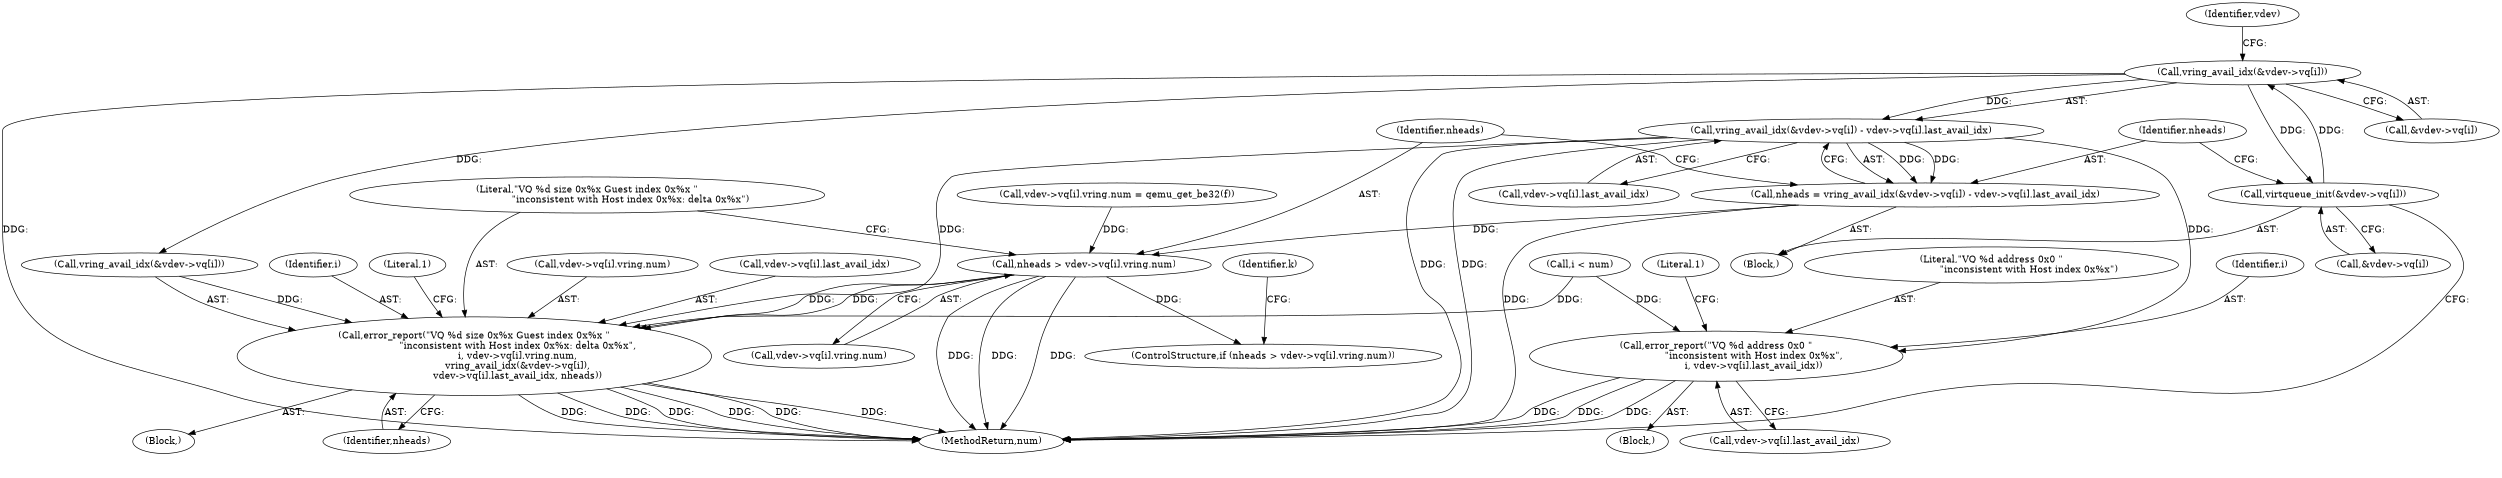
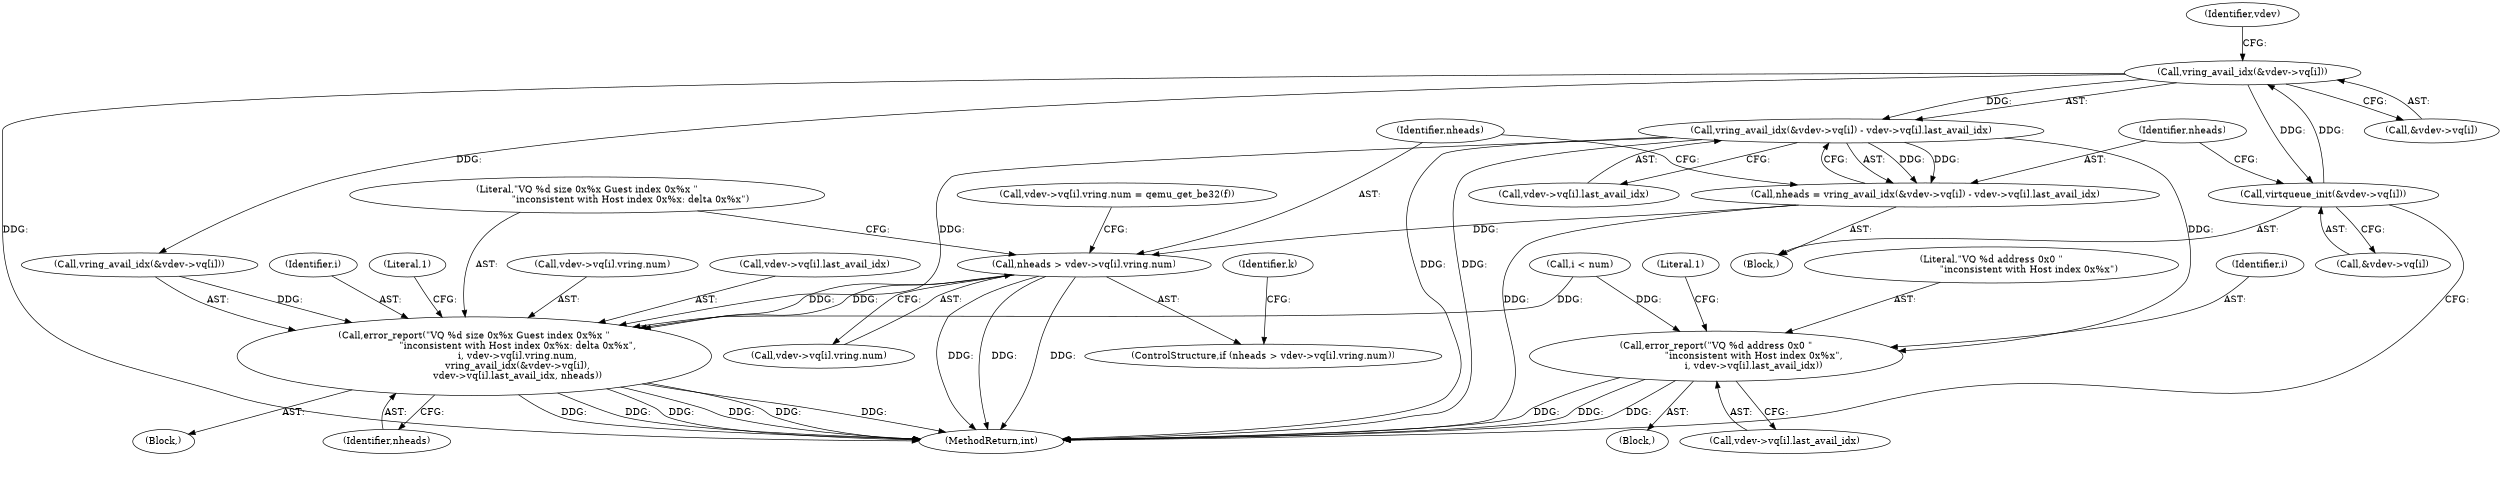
(1117, 230) -> (1117, 230)
(1170, 300) -> (1170, 300)
(991, 441) -> (991, 441)
